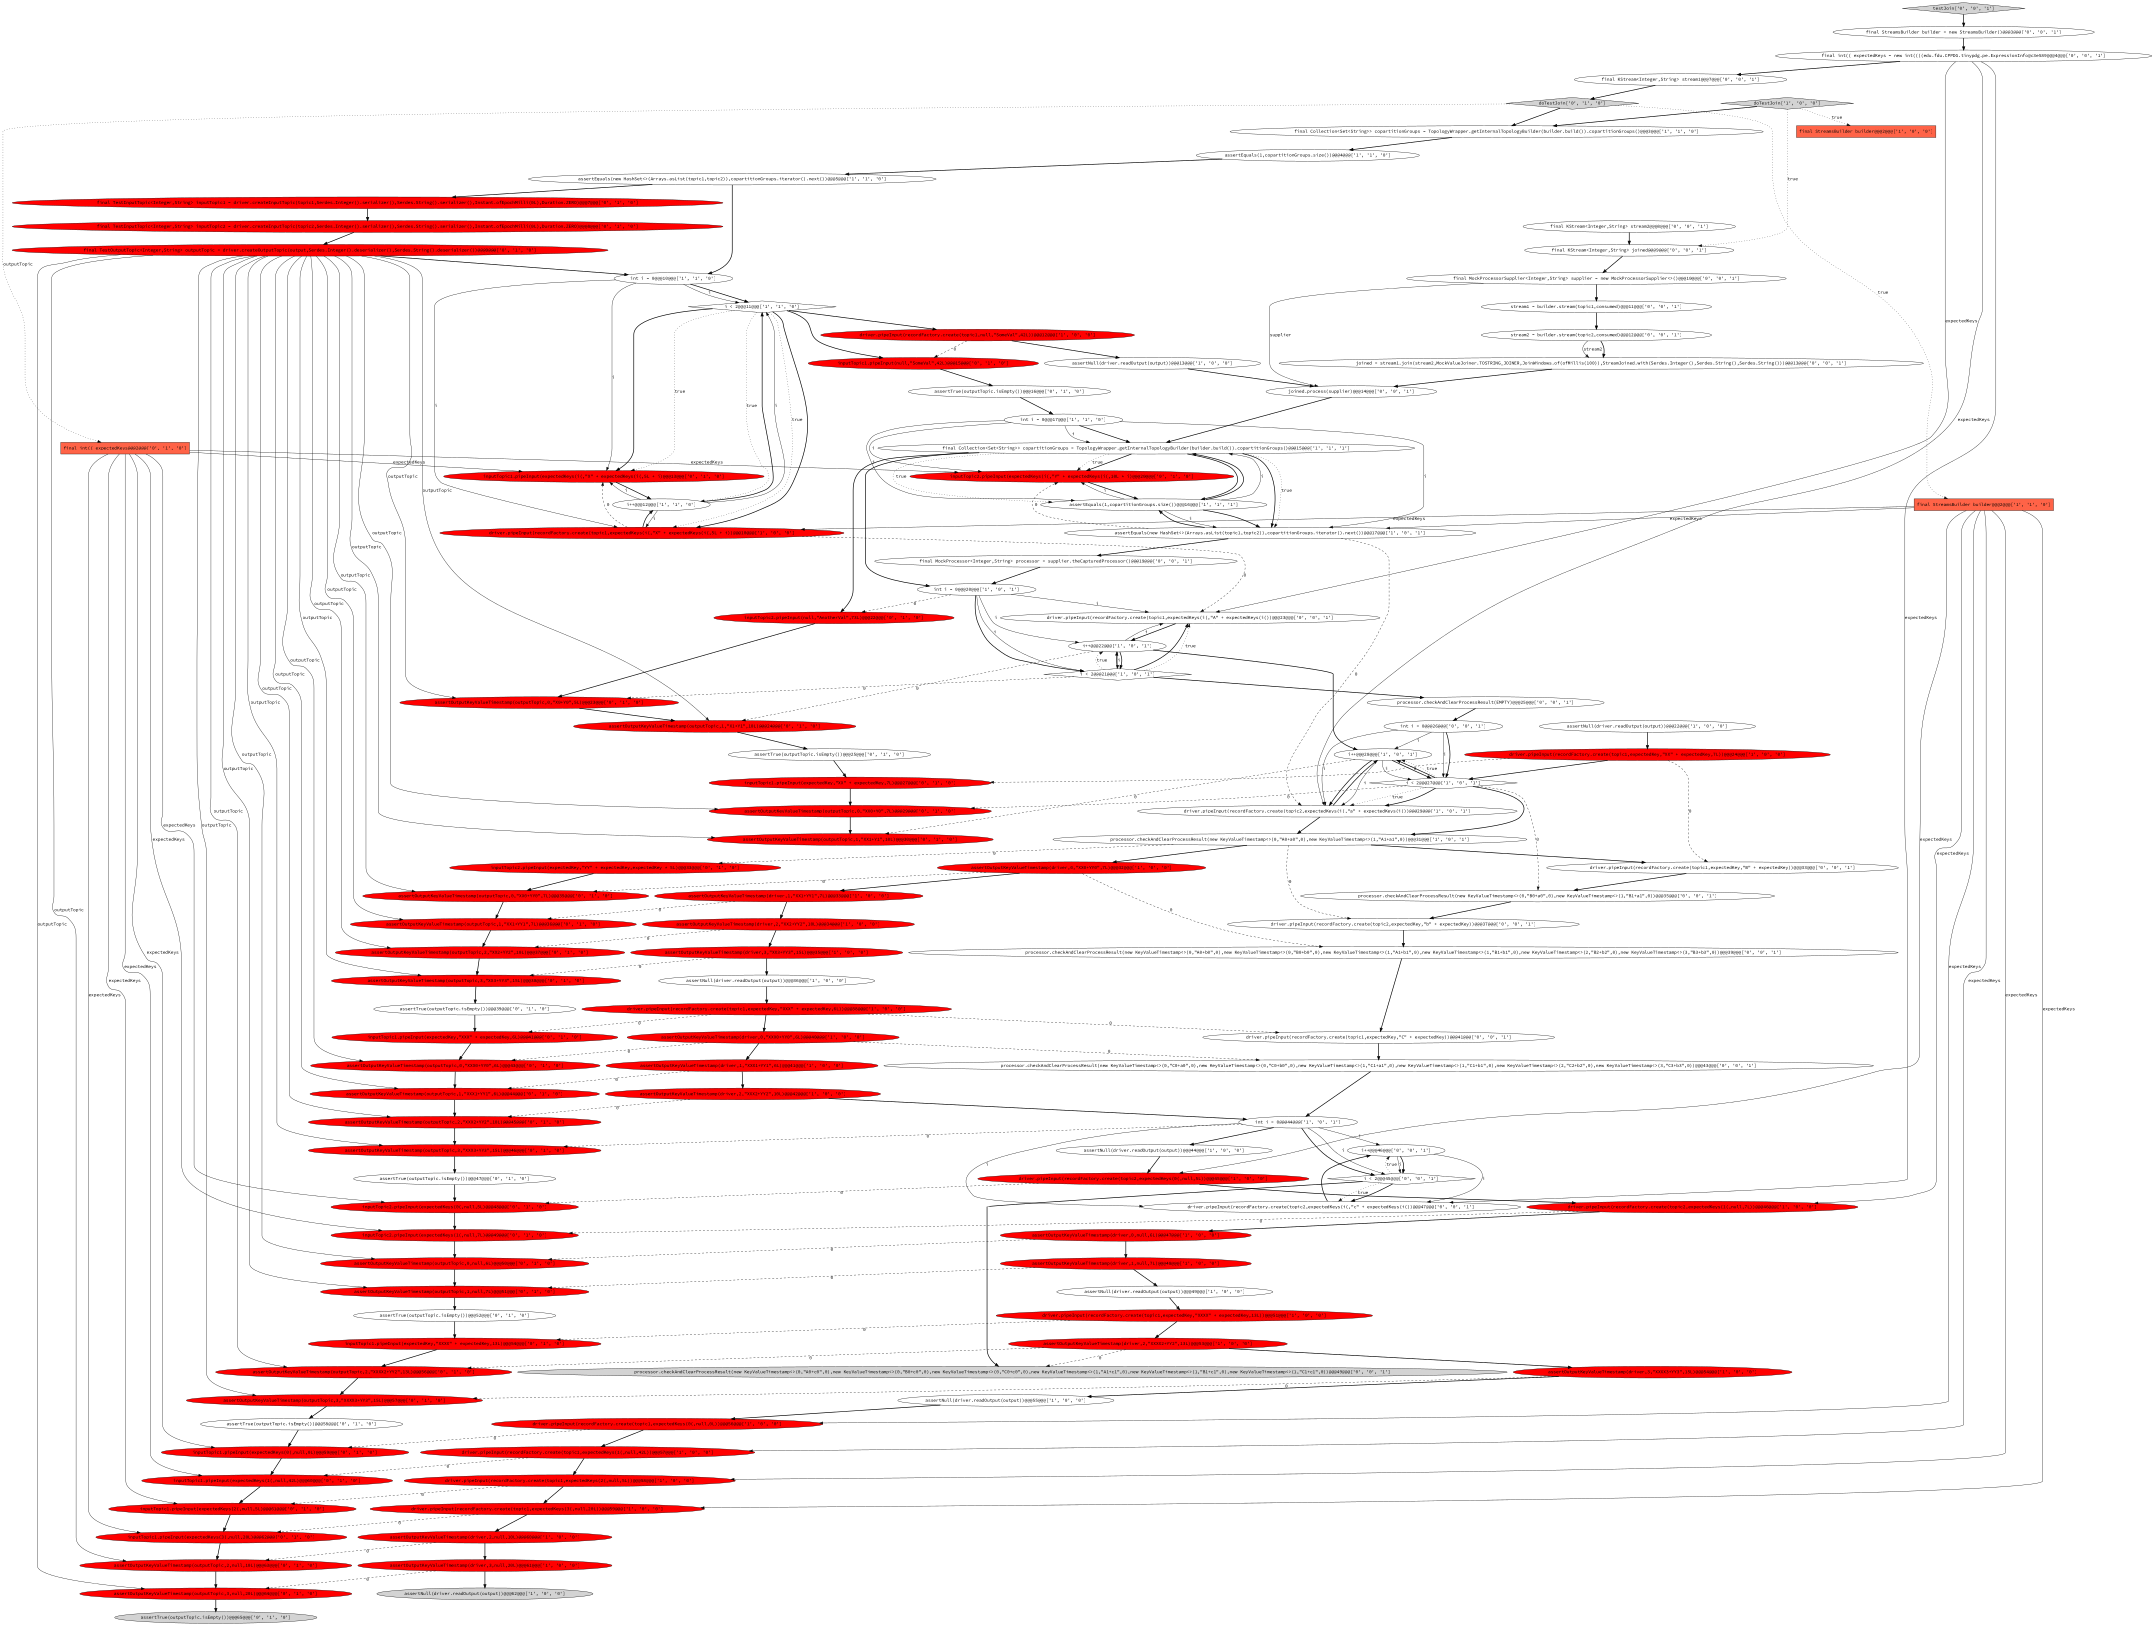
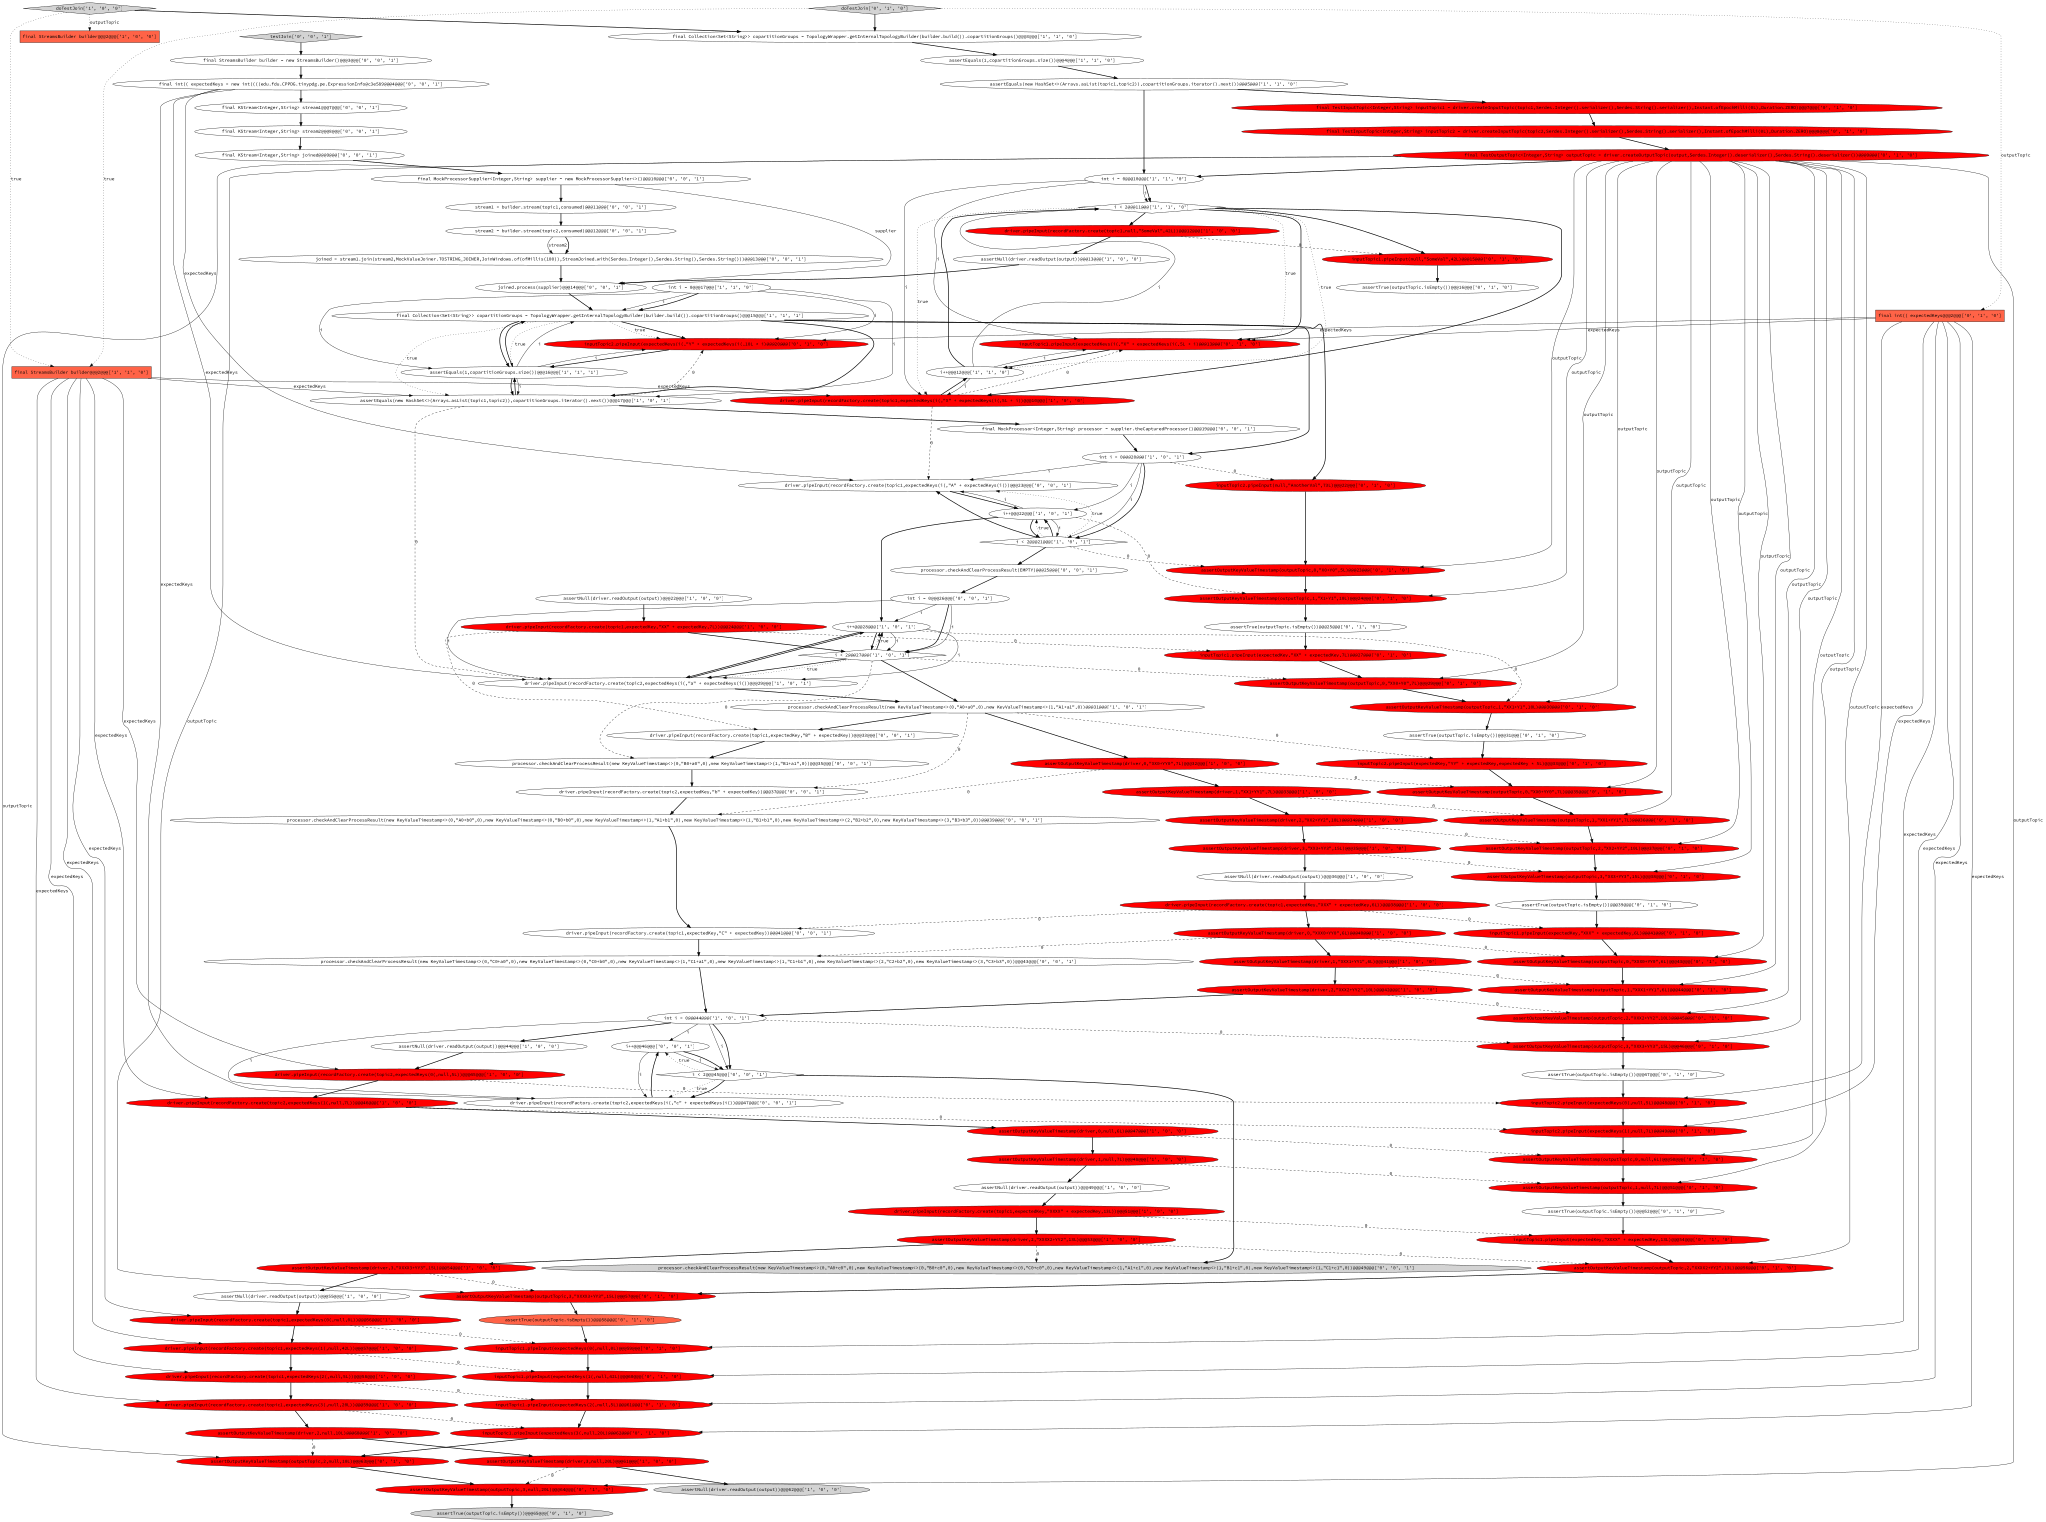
(1625, 92) -> (301, 118)
(1837, 117) -> (104, 23)
(1787, 213) -> (11, 182)
(1035, 405) -> none
none -> (1485, 735)
(302, 1424) -> (580, 1320)
